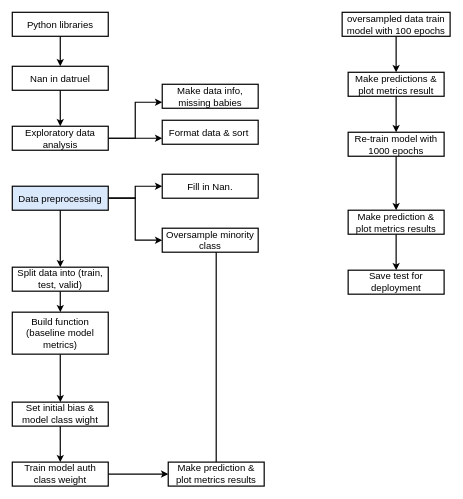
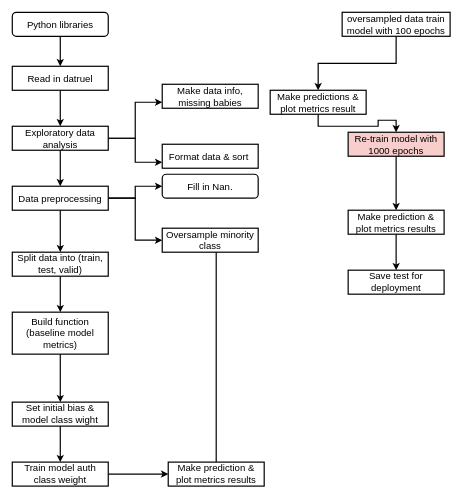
(60, 24) -> (60, 24)
(60, 78) -> (60, 78)
(396, 84) -> (318, 102)
(210, 132) -> (210, 156)
(396, 144) -> (396, 144)
none -> (60, 165)
(210, 186) -> (210, 186)
(60, 198) -> (60, 198)
(60, 279) -> (60, 264)
